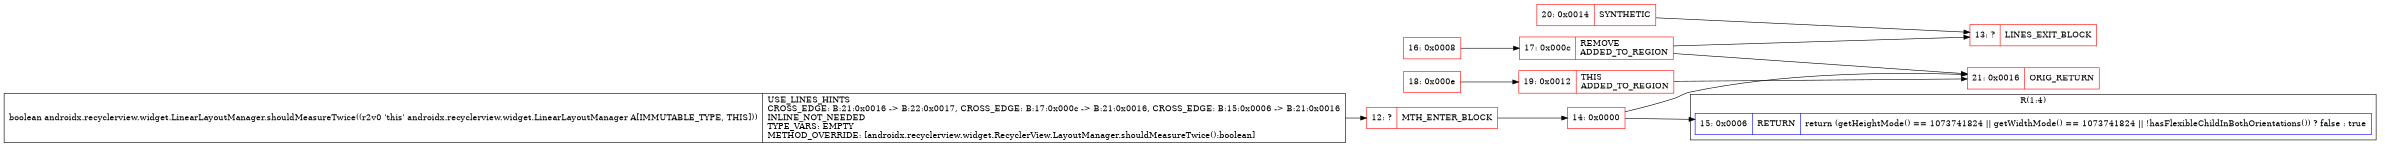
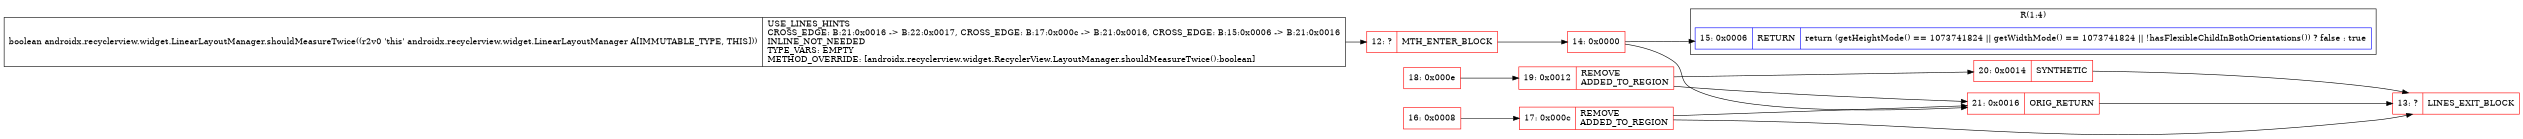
none -> (1821, 74)
(1592, 77) -> (1601, 73)
none -> (2243, 104)
